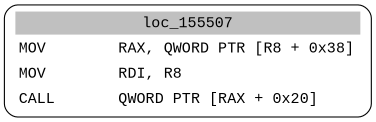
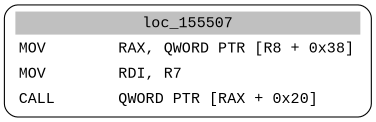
(101, 73) -> (101, 73)
